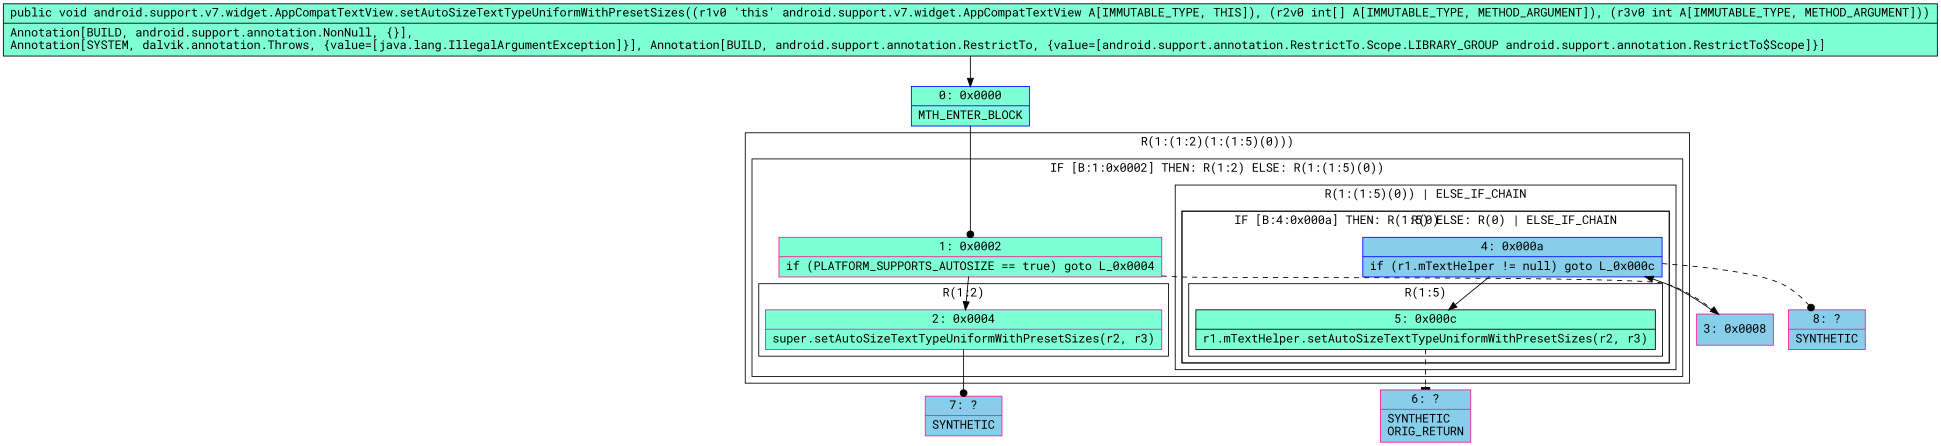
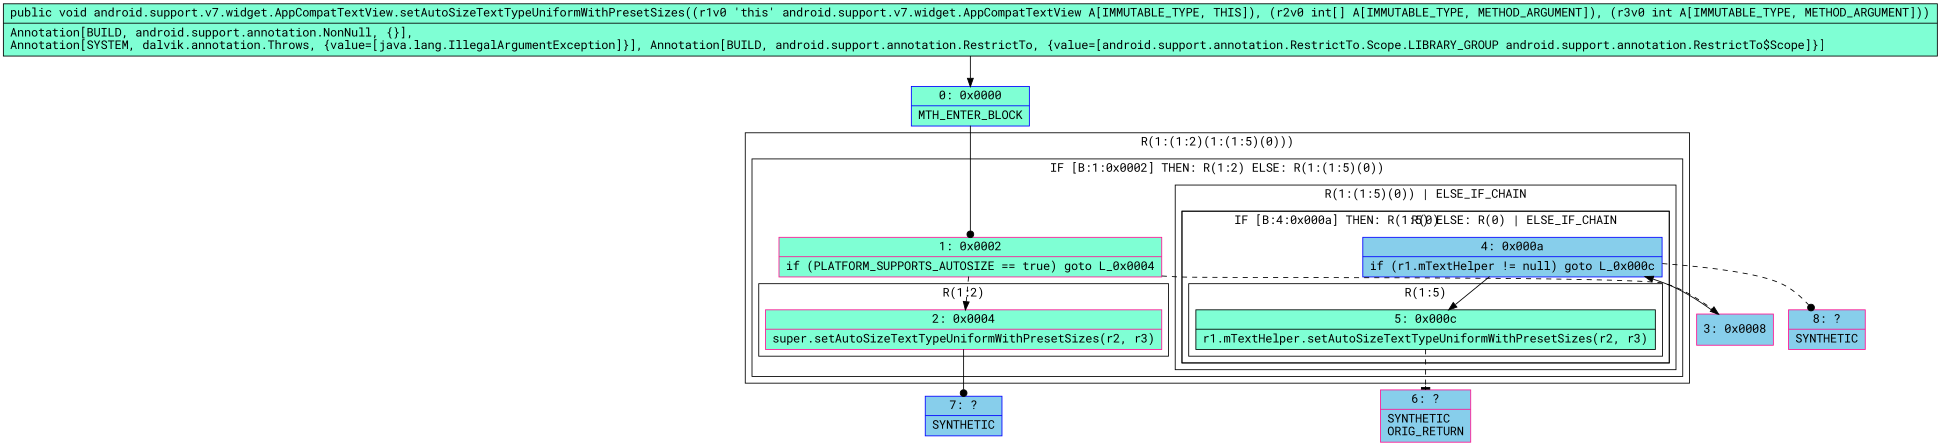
(967, 289) -> (967, 289)
(964, 416) -> (964, 416)
